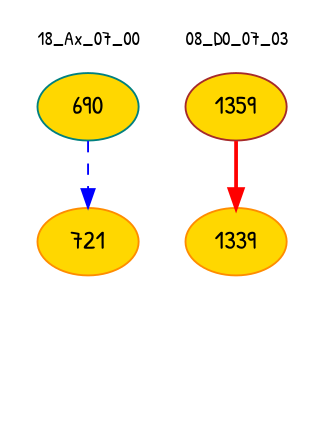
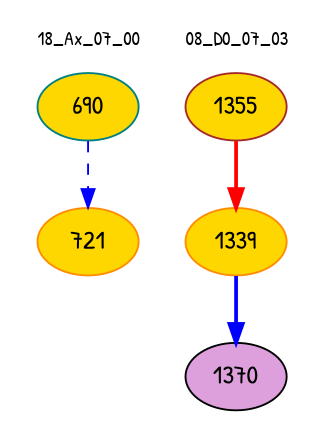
(236, 107) -> (236, 107)
none -> (236, 377)
